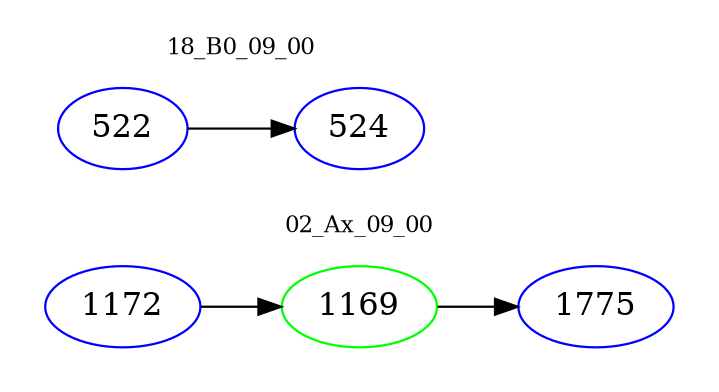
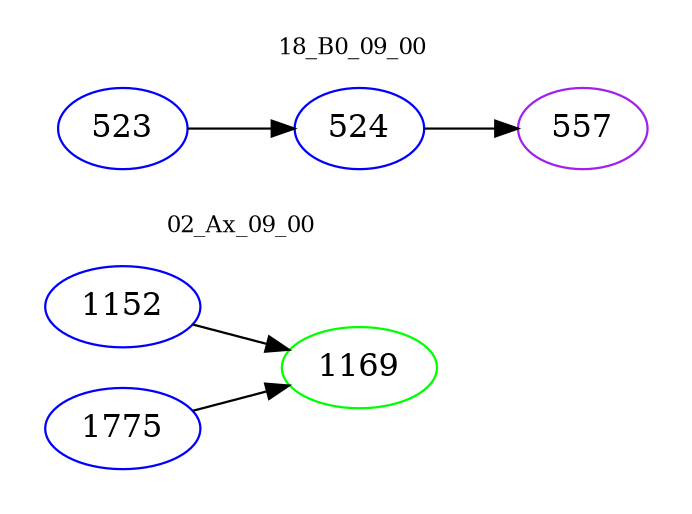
(123, 129) -> (123, 129)
none -> (583, 129)
(123, 307) -> (123, 307)
(466, 307) -> (230, 401)
